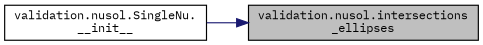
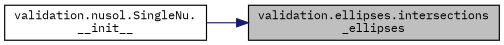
(363, 23) -> (374, 23)
